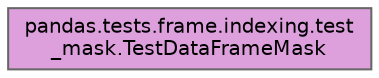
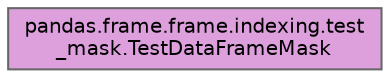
(190, 39) -> (195, 39)
